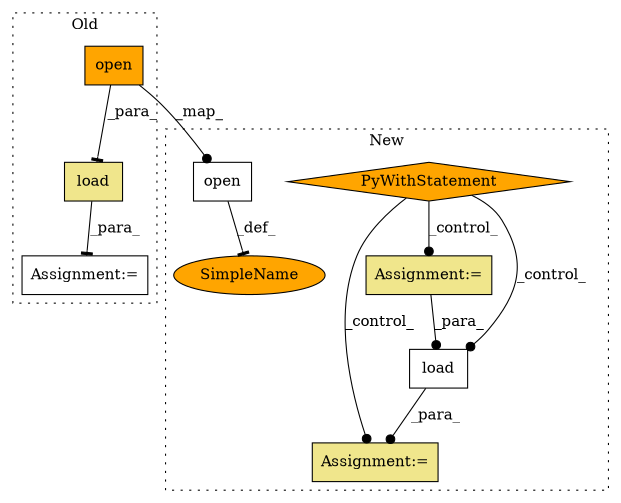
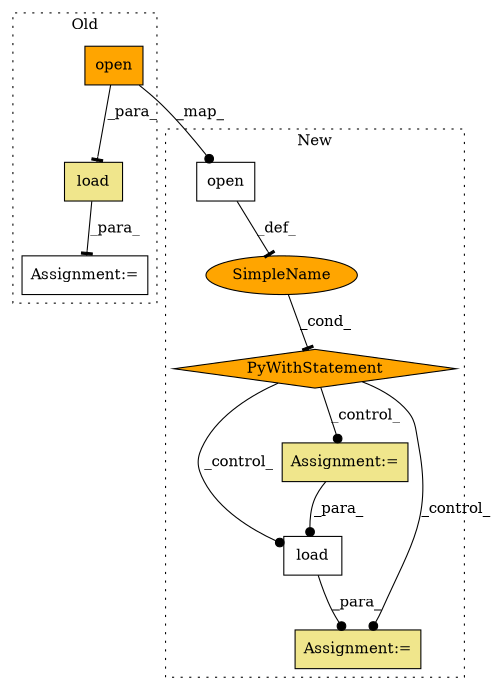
none -> (298, 320)
